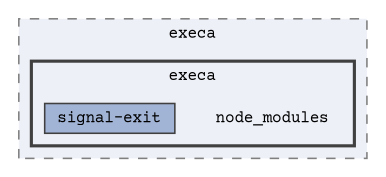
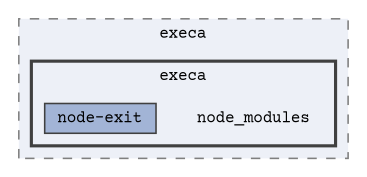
(110, 118) -> (100, 118)
